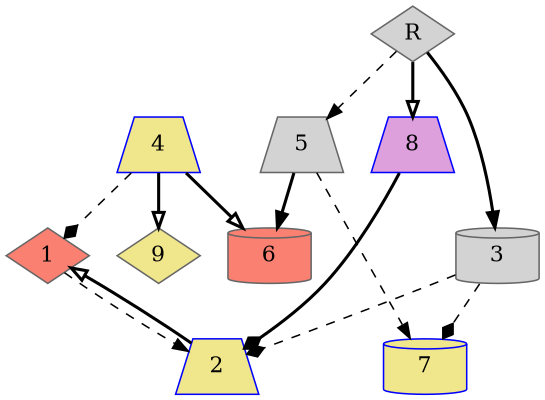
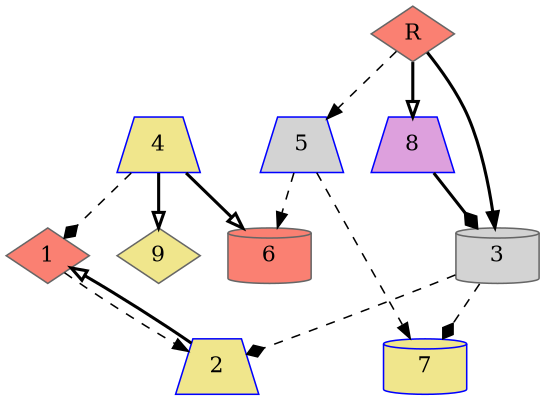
(413, 34) -> (413, 34)
(302, 145) -> (302, 145)
(288, 193) -> (288, 193)
(341, 265) -> (450, 193)
